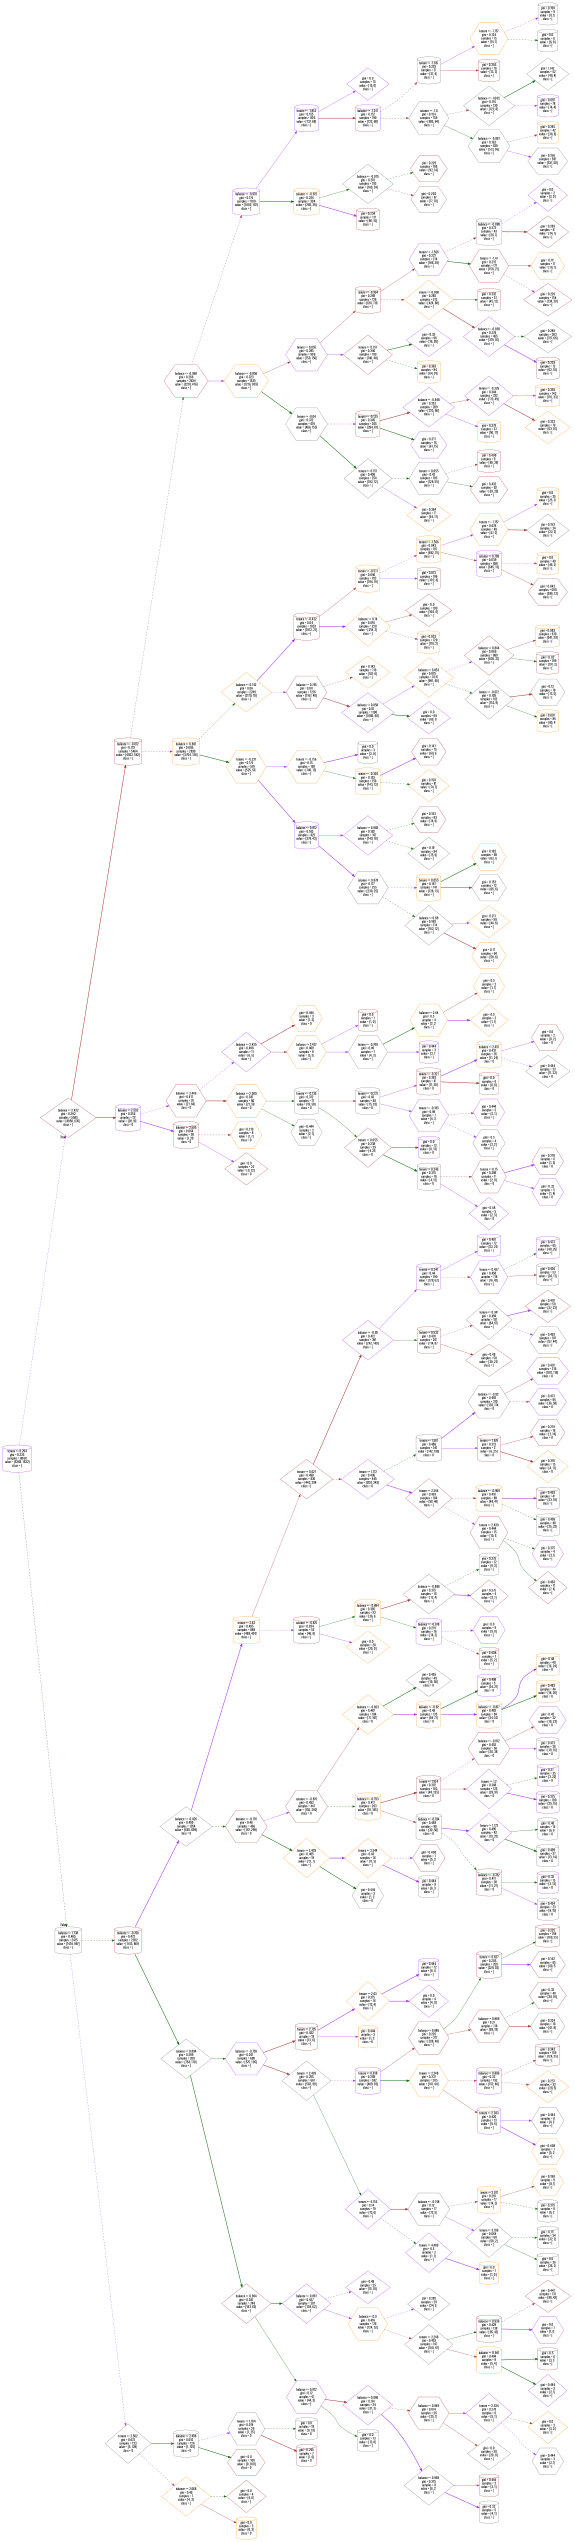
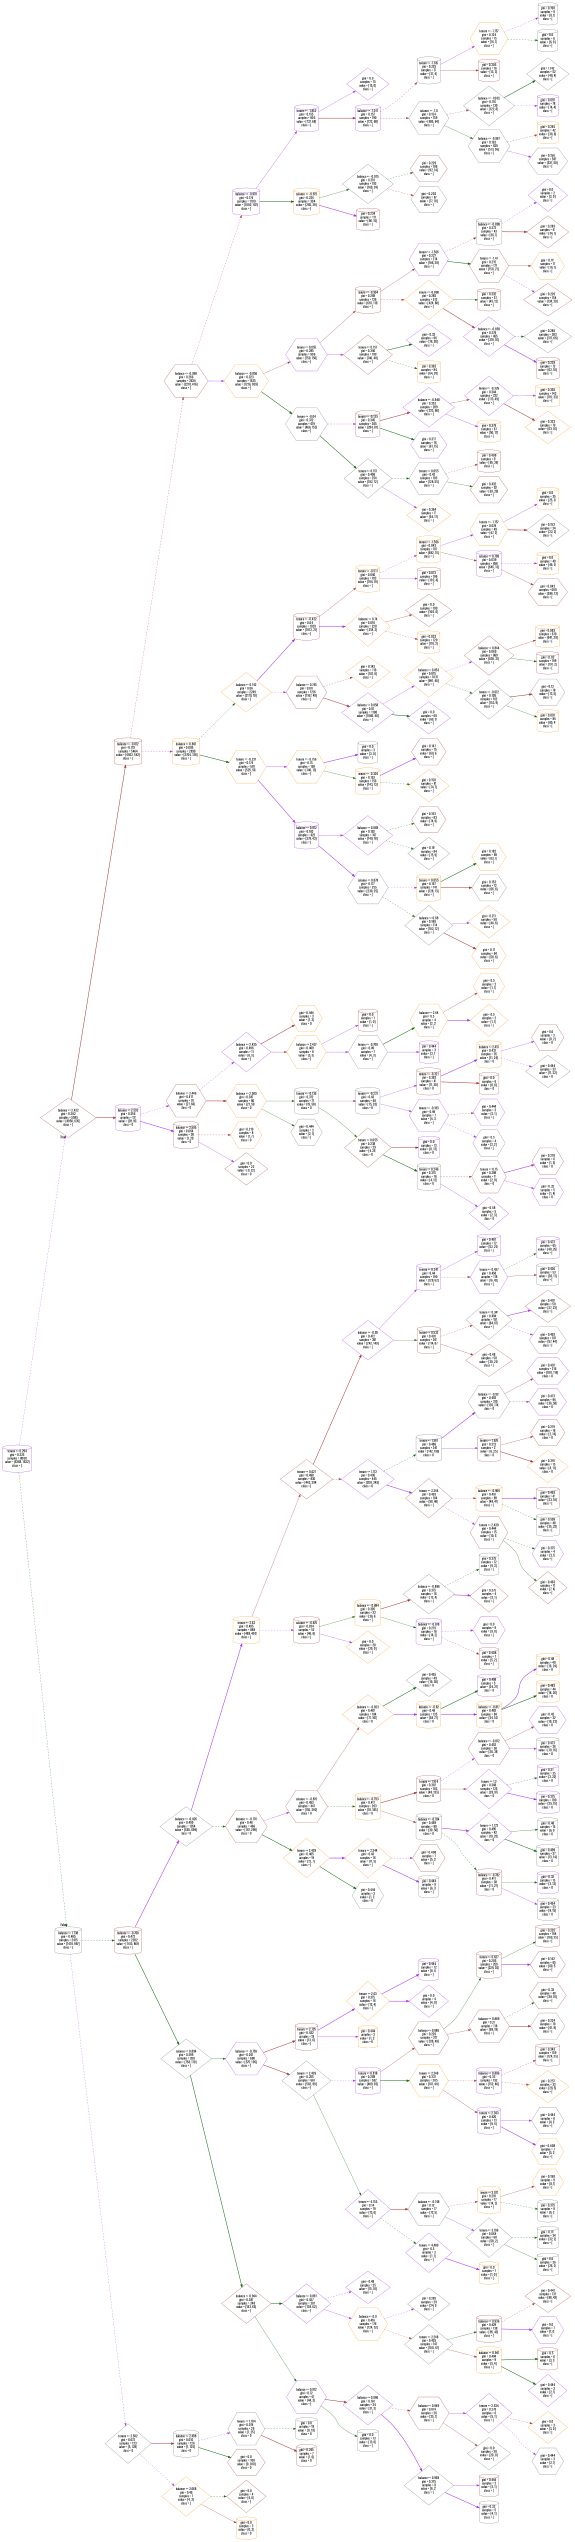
(548, 1525) -> (548, 1525)
